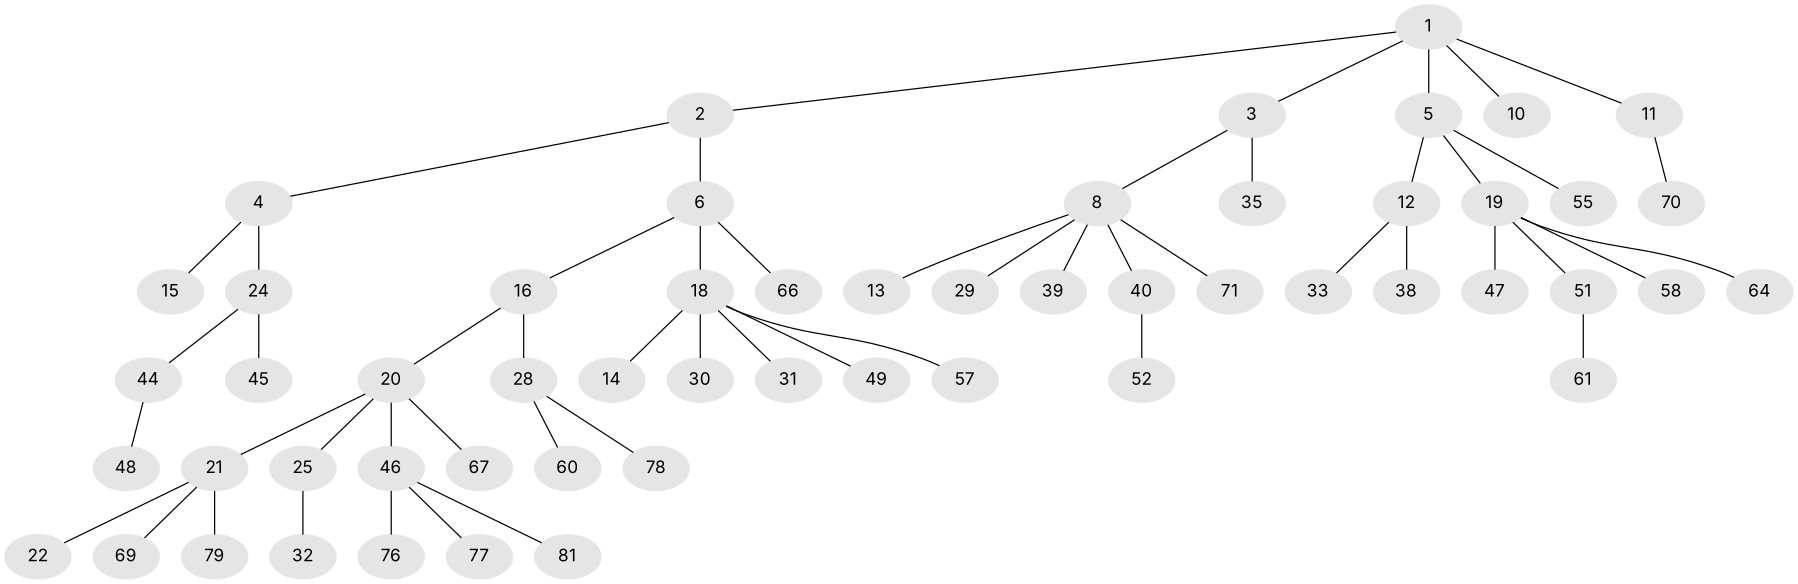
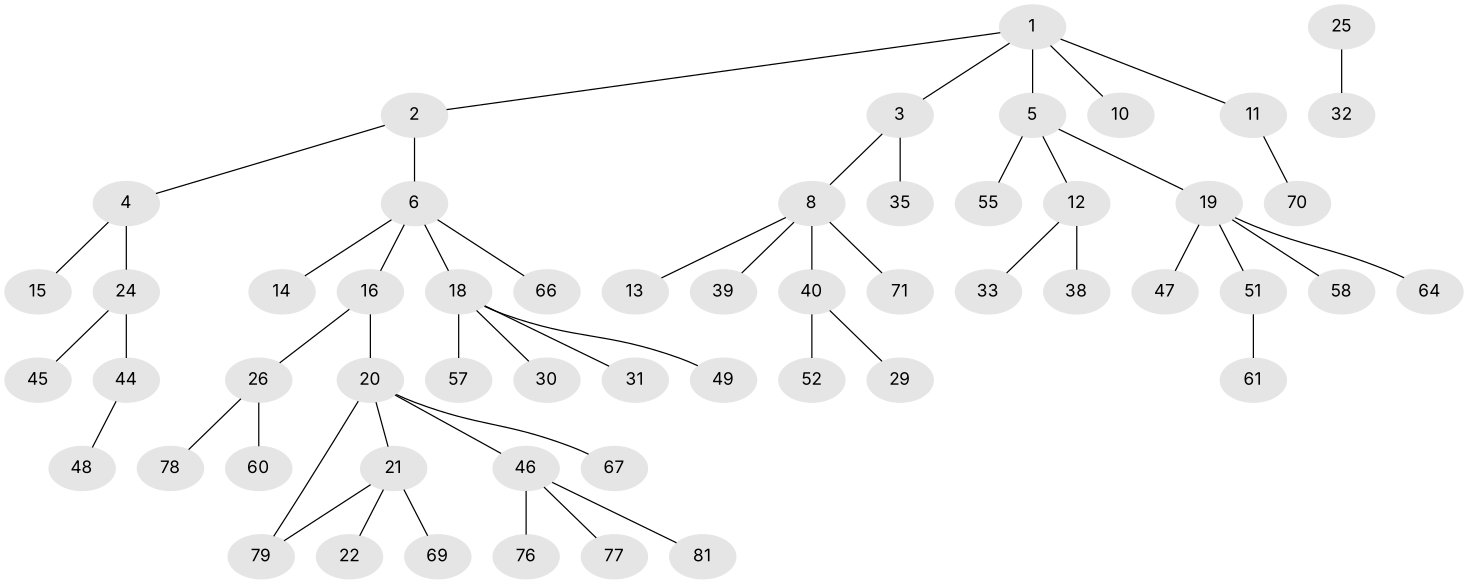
(1031, 248) -> (856, 336)
(656, 336) -> (348, 248)
(524, 380) -> (259, 380)
(347, 424) -> (316, 469)
